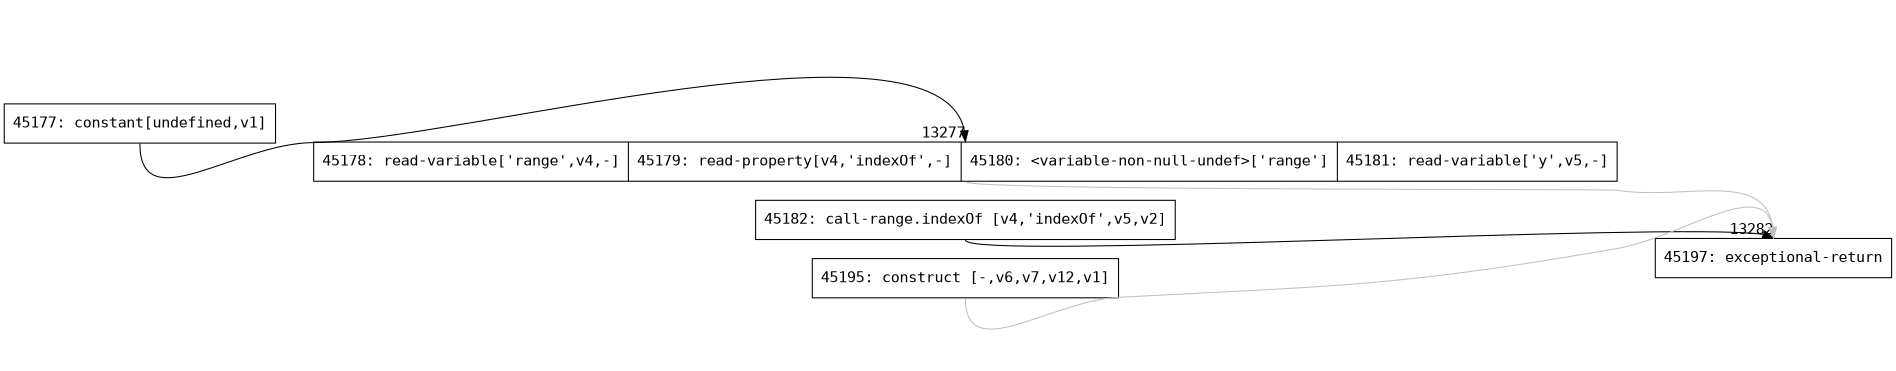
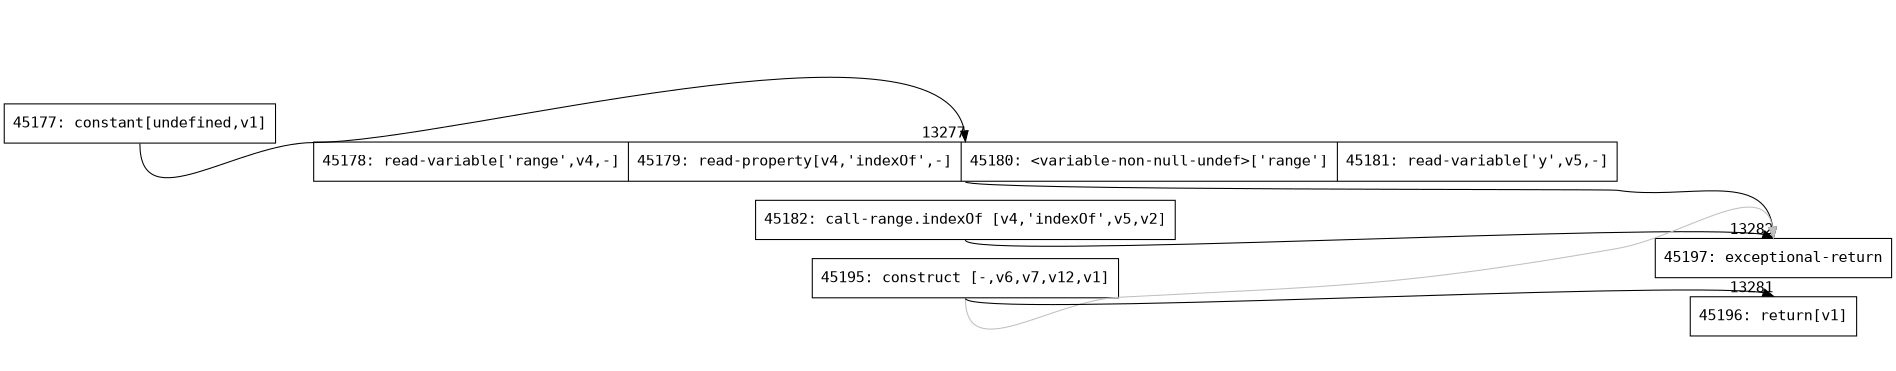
(1378, 189) -> (1378, 189)
none -> (1773, 316)
